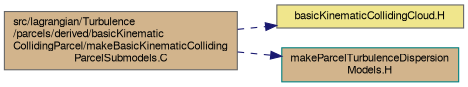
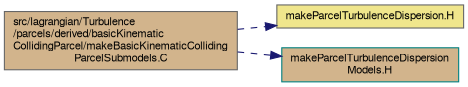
(370, 16) -> (370, 16)
